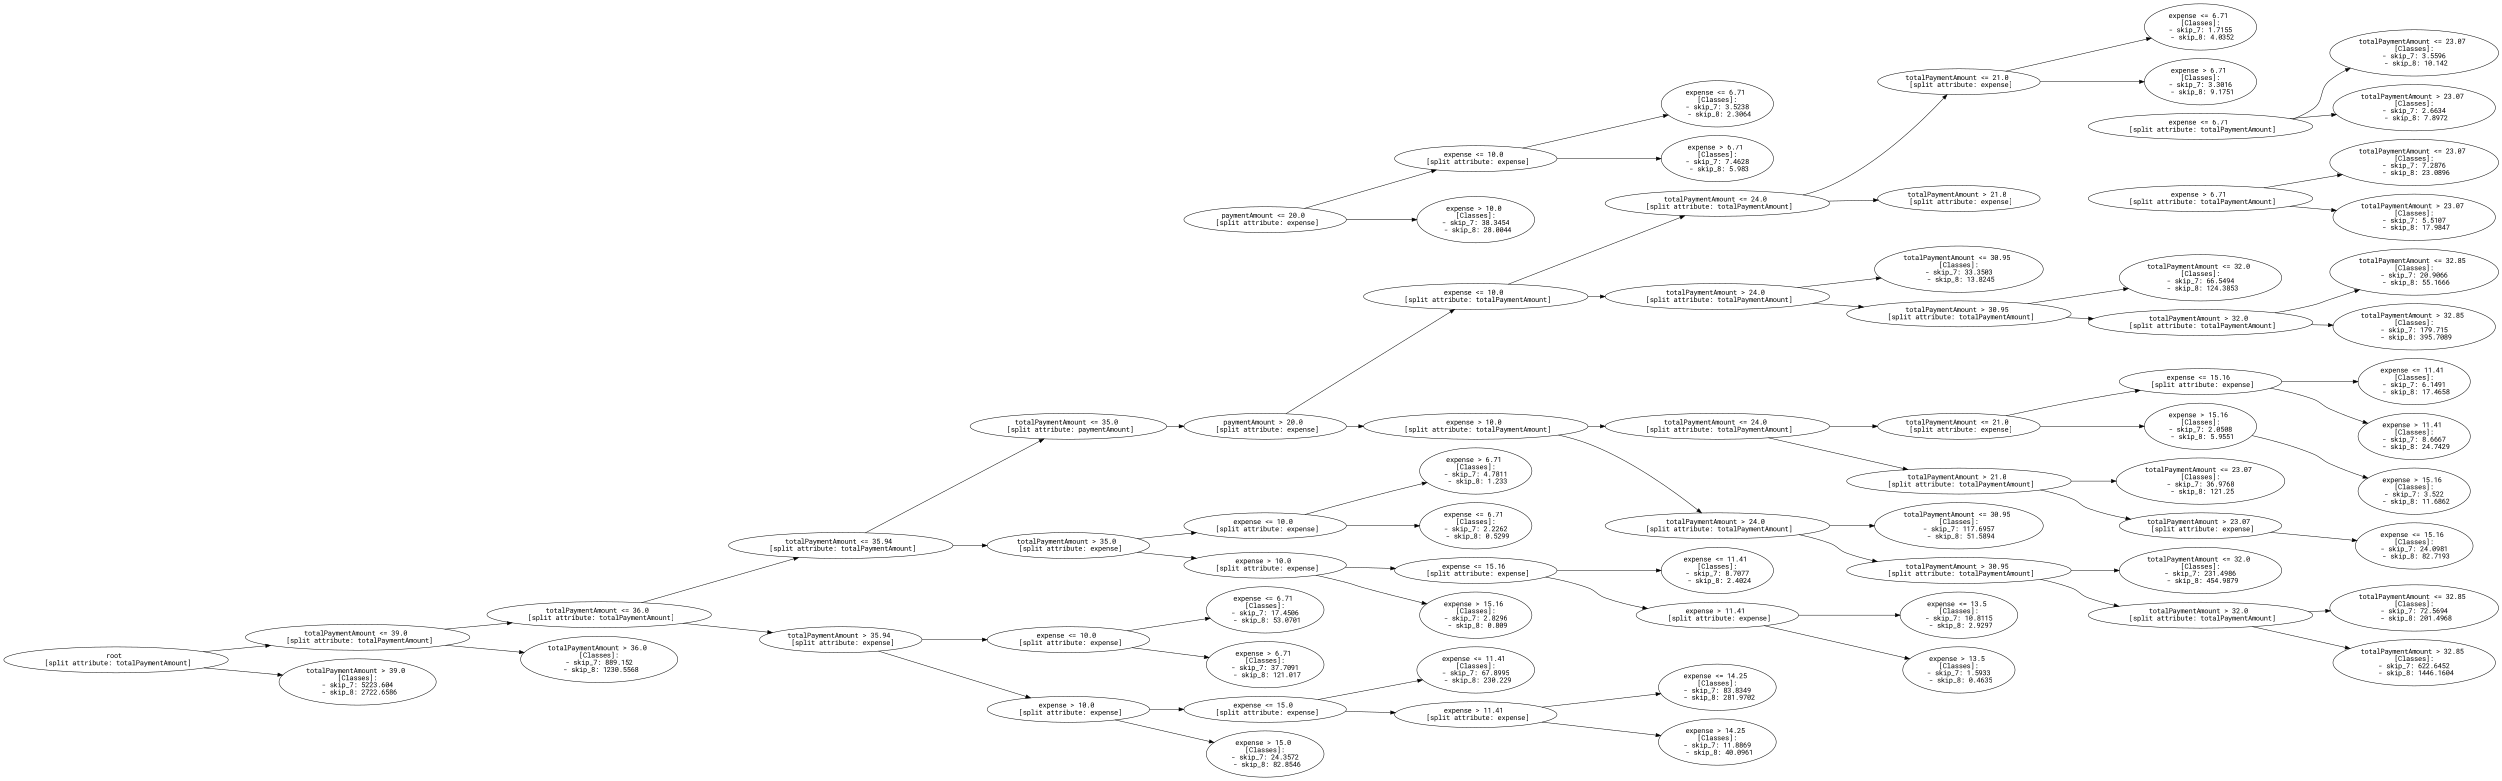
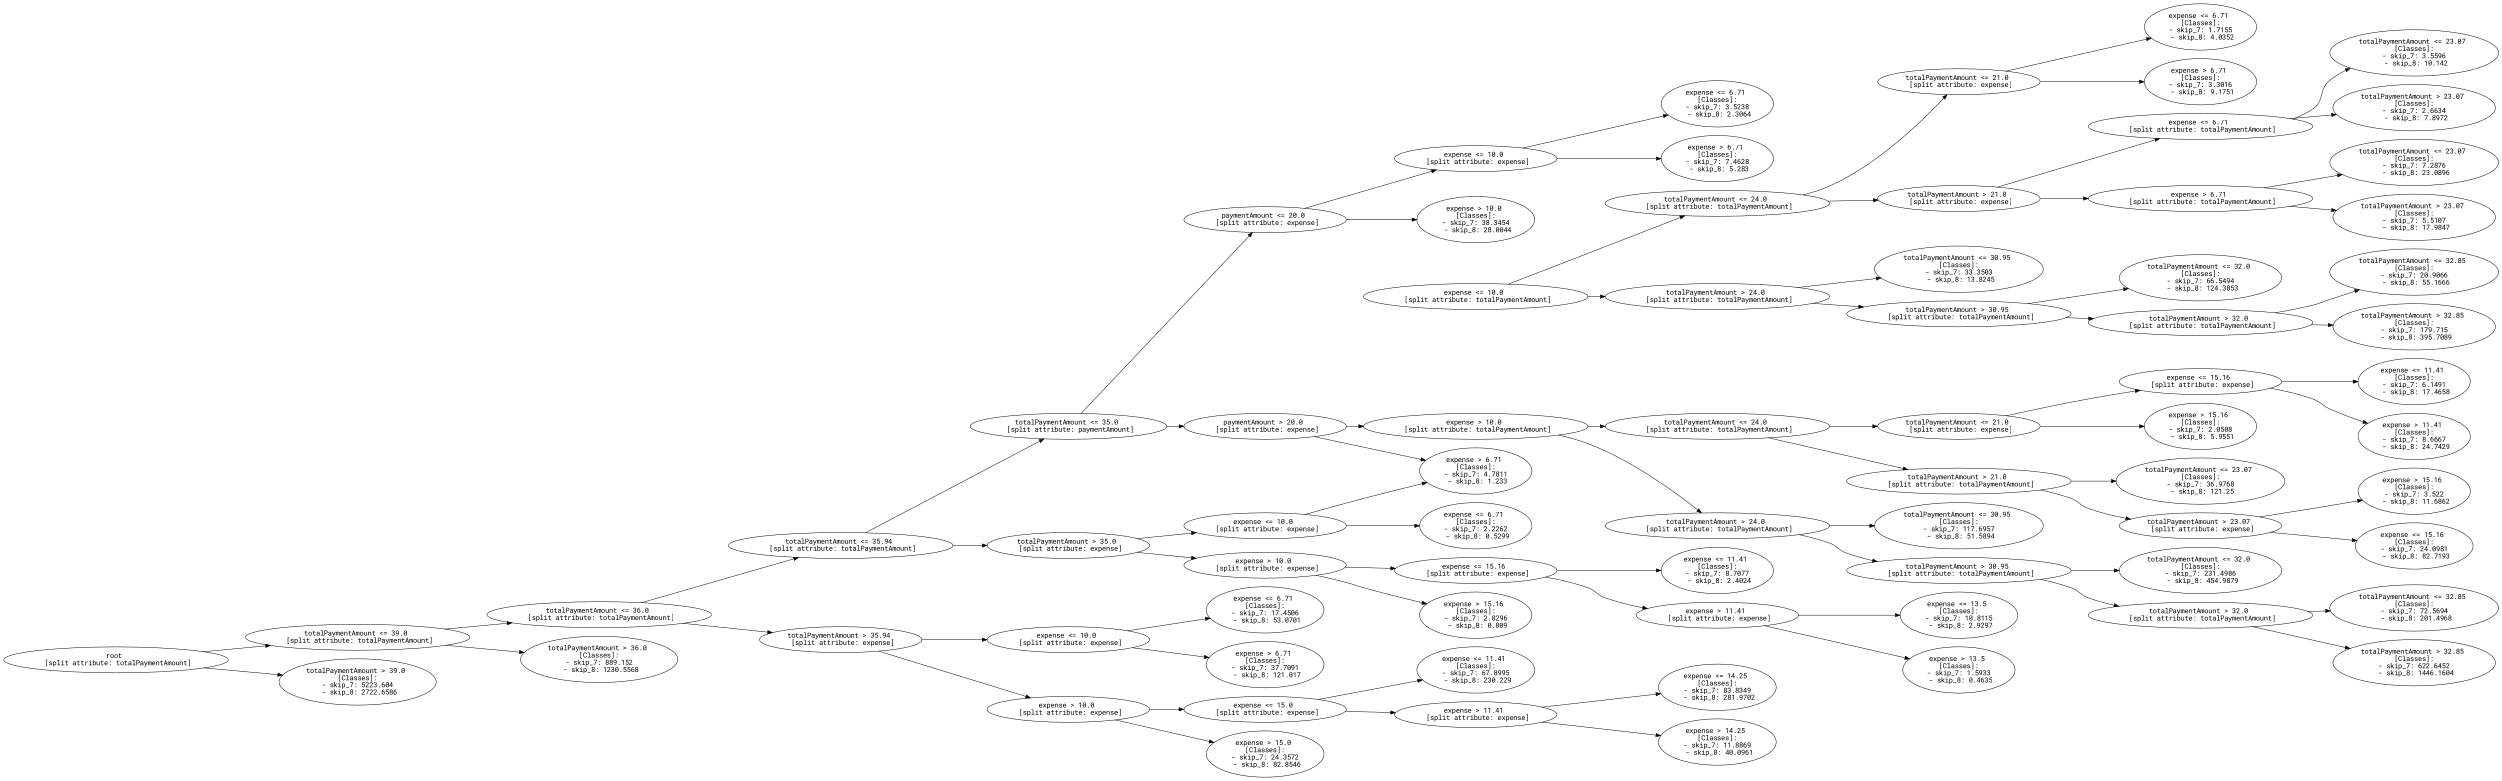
(1717, 159) -> (1717, 159)
none -> (2076, 164)
none -> (2062, 199)
none -> (1165, 325)
(1368, 363) -> (1368, 448)
(2309, 452) -> (2309, 509)
